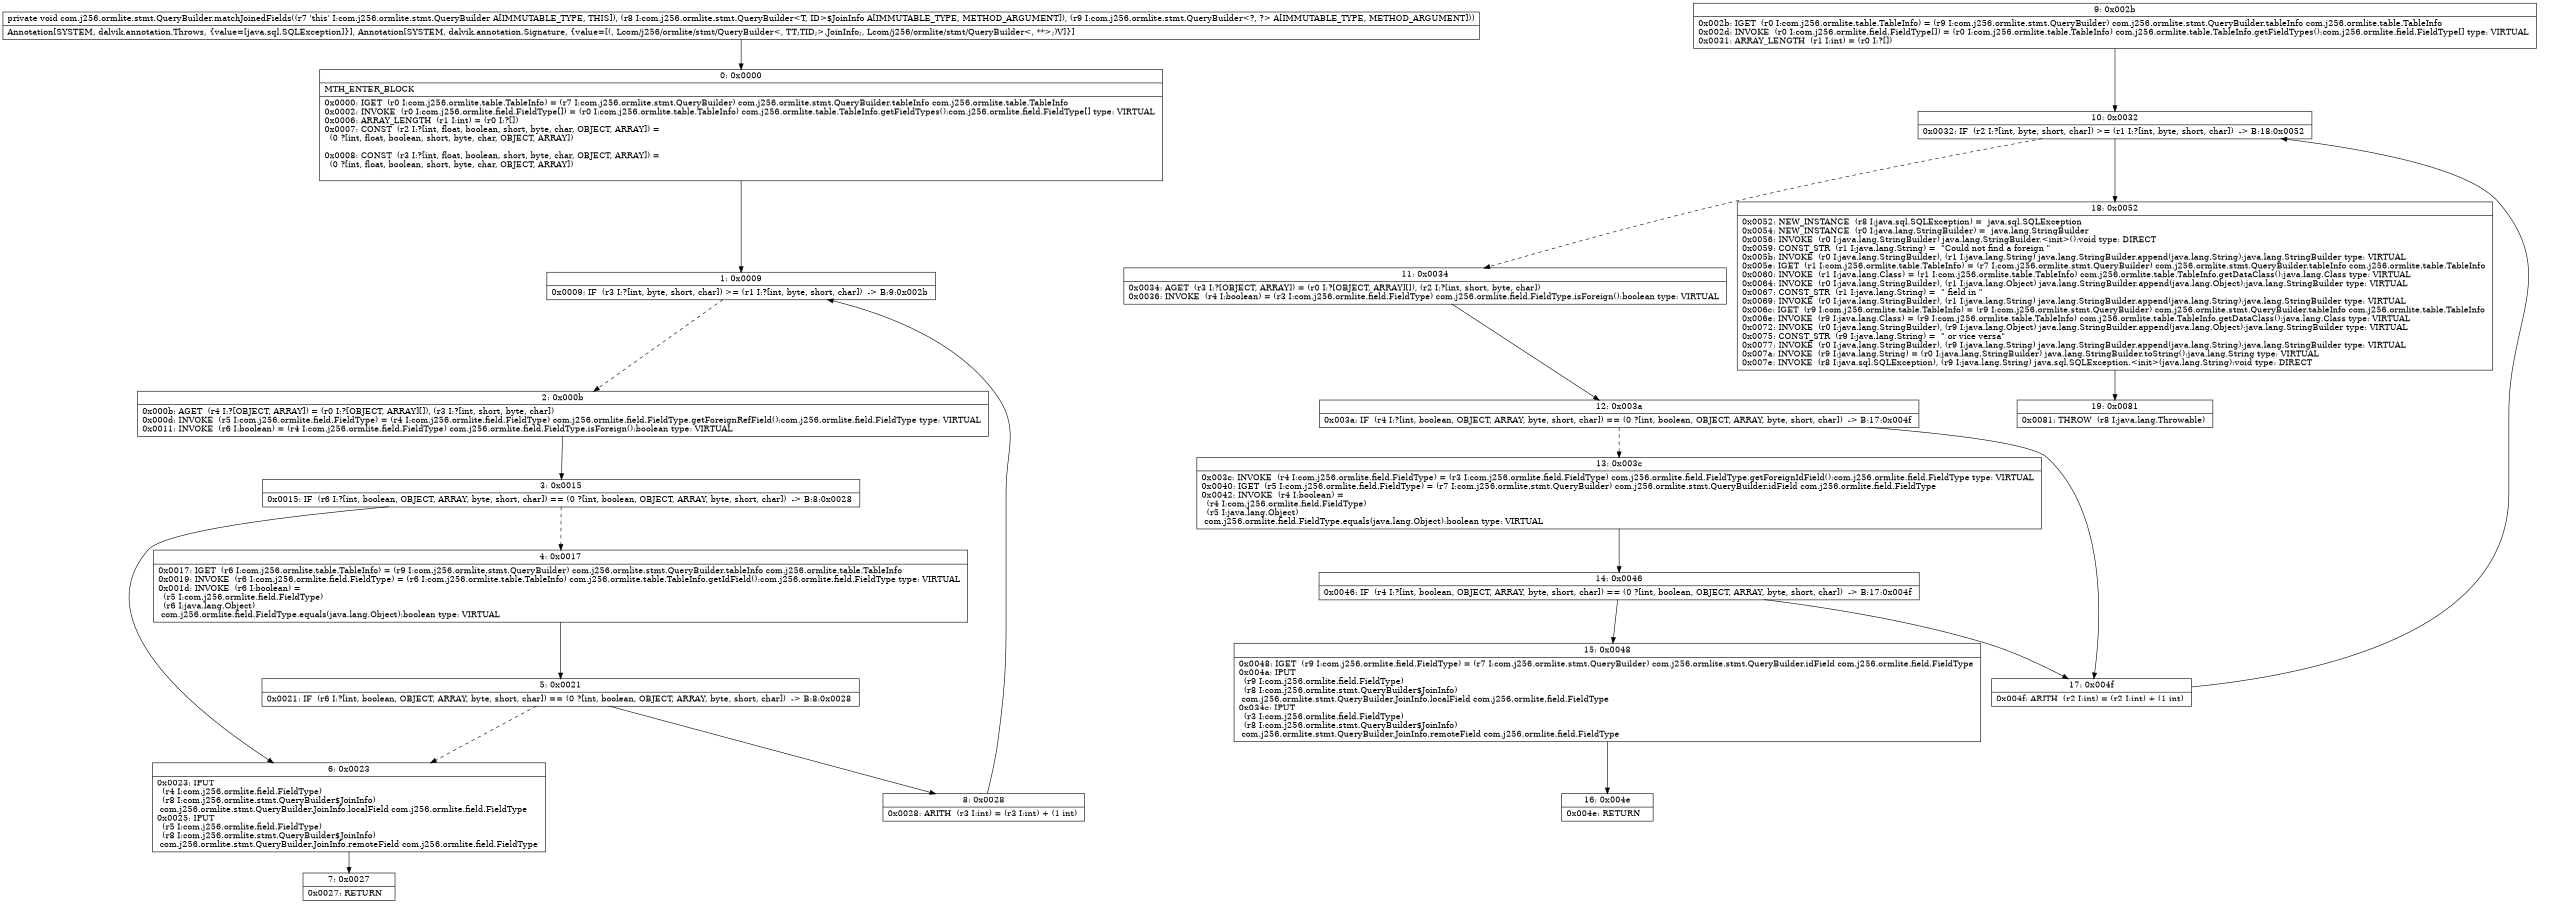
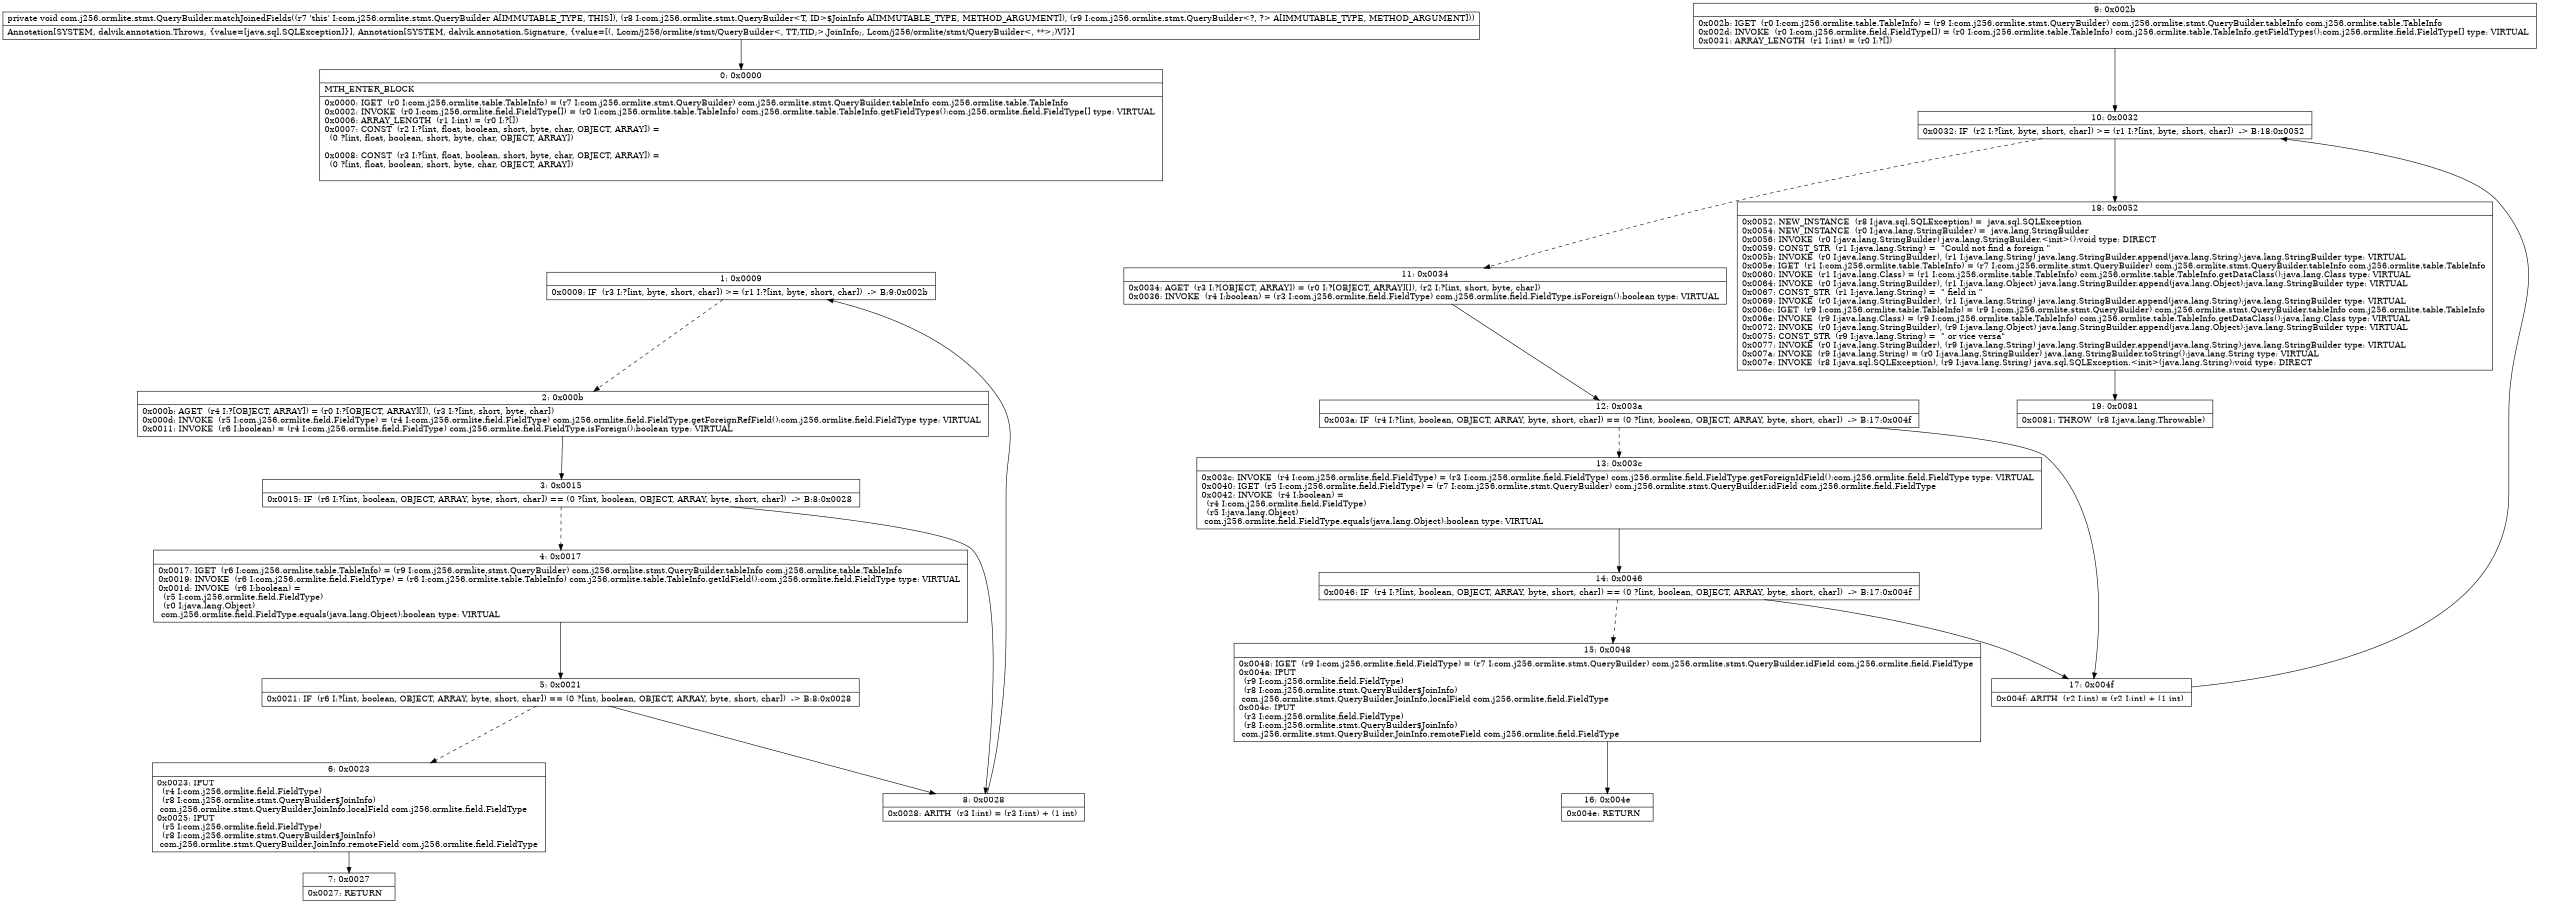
(741, 224) -> none
(141, 562) -> (970, 548)
(207, 606) -> (207, 606)
(1616, 619) -> (1616, 619)
(1270, 708) -> (1270, 708)
